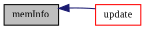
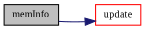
(82, 8) -> (72, 22)
